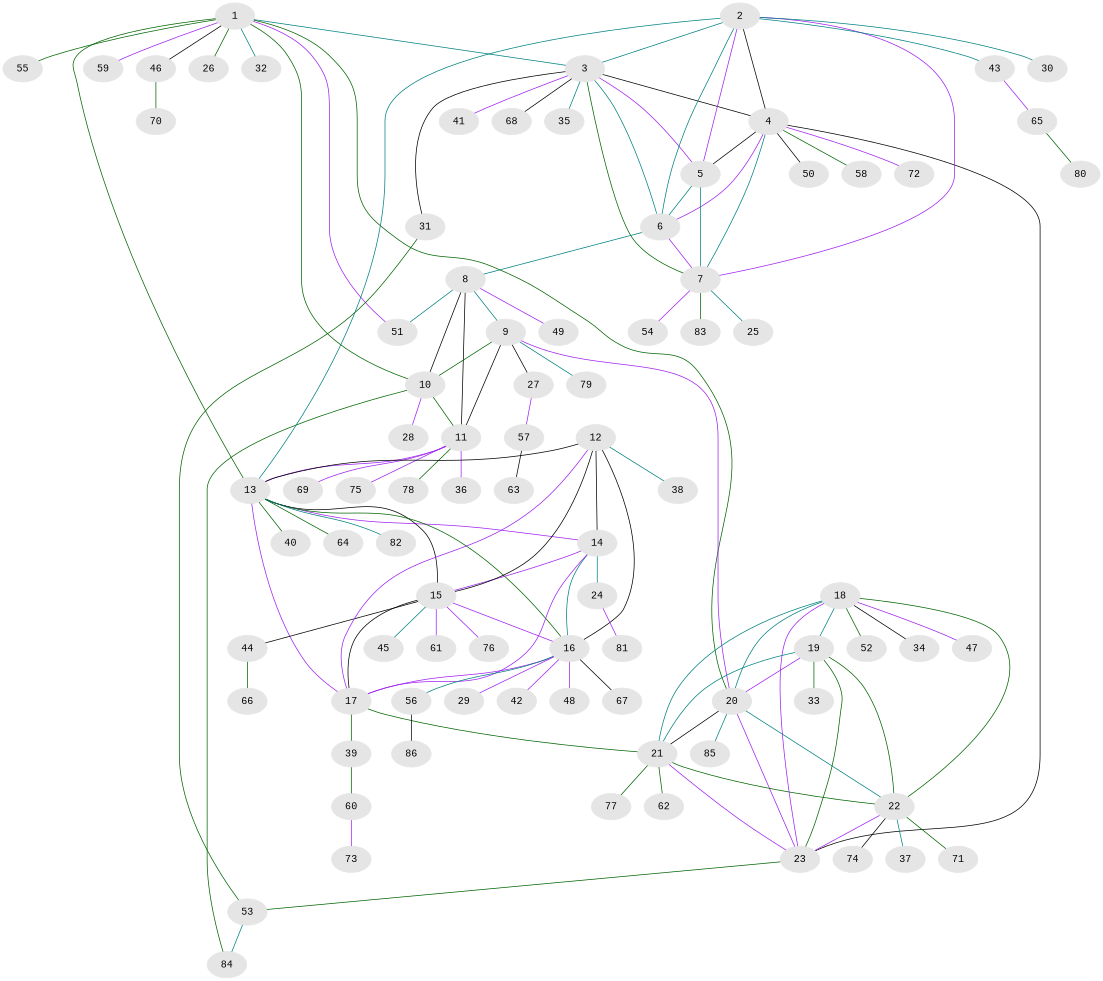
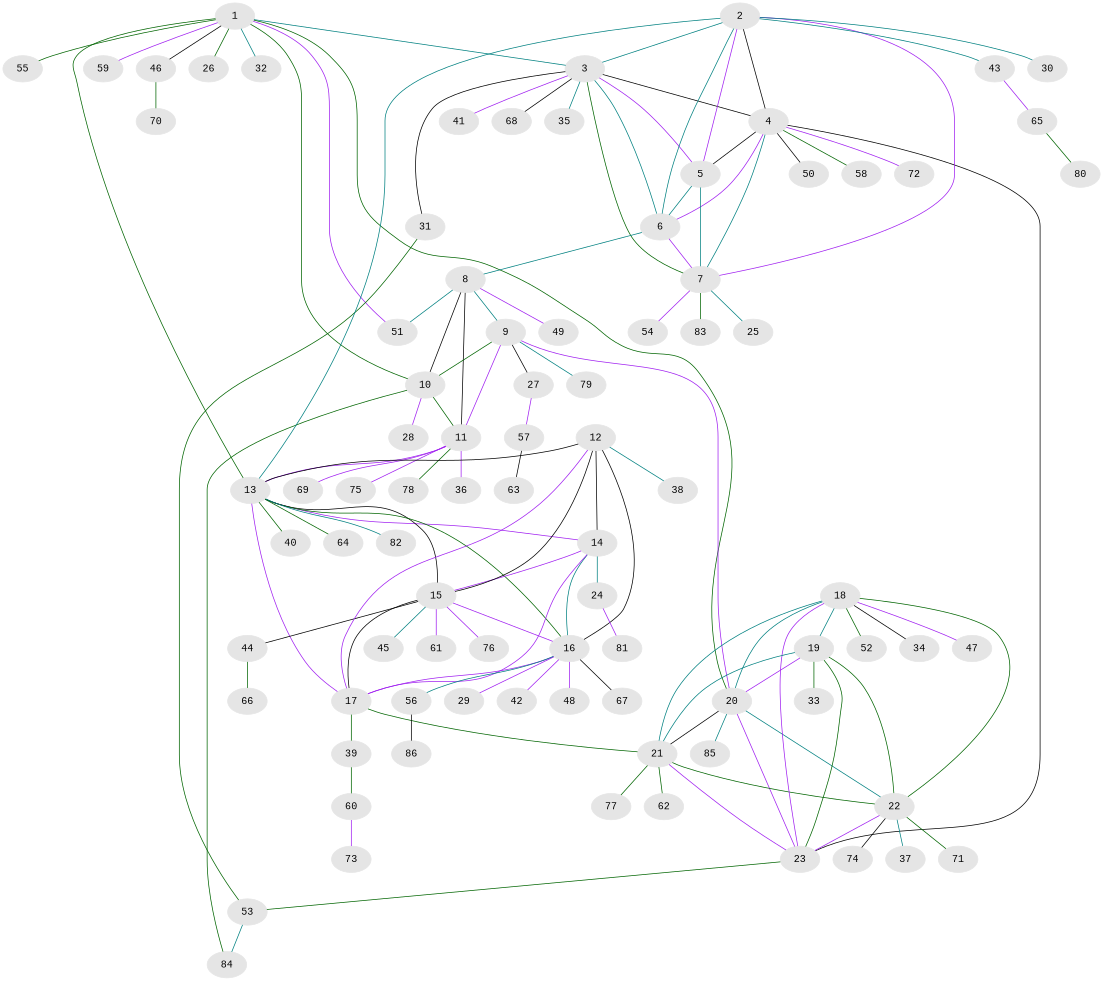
(483, 385) -> (483, 385)
